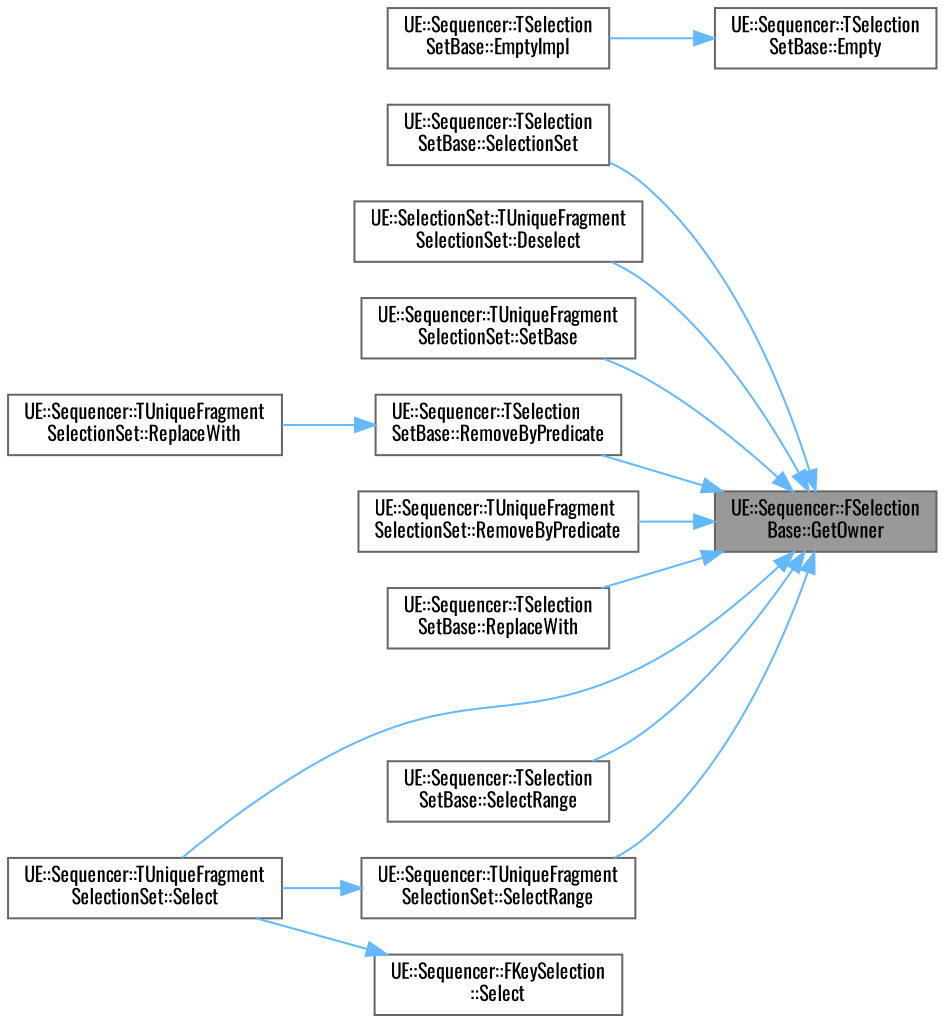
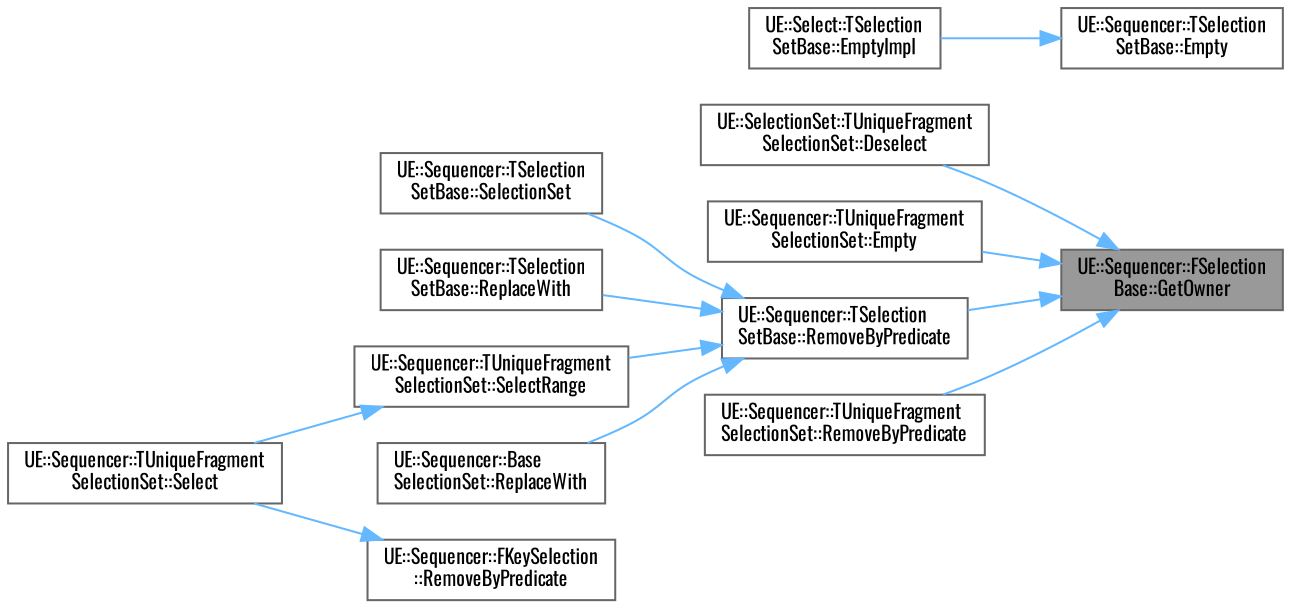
(498, 38) -> (845, 38)
(735, 299) -> (657, 250)
(498, 328) -> (845, 232)
(145, 425) -> (491, 473)
(652, 573) -> (652, 302)
(480, 709) -> none
(733, 731) -> (665, 353)
(498, 791) -> none
(498, 985) -> (491, 570)
